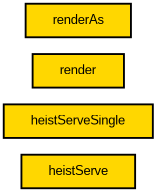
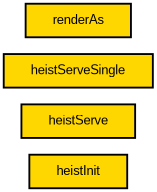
(78, 71) -> none
none -> (78, 171)
